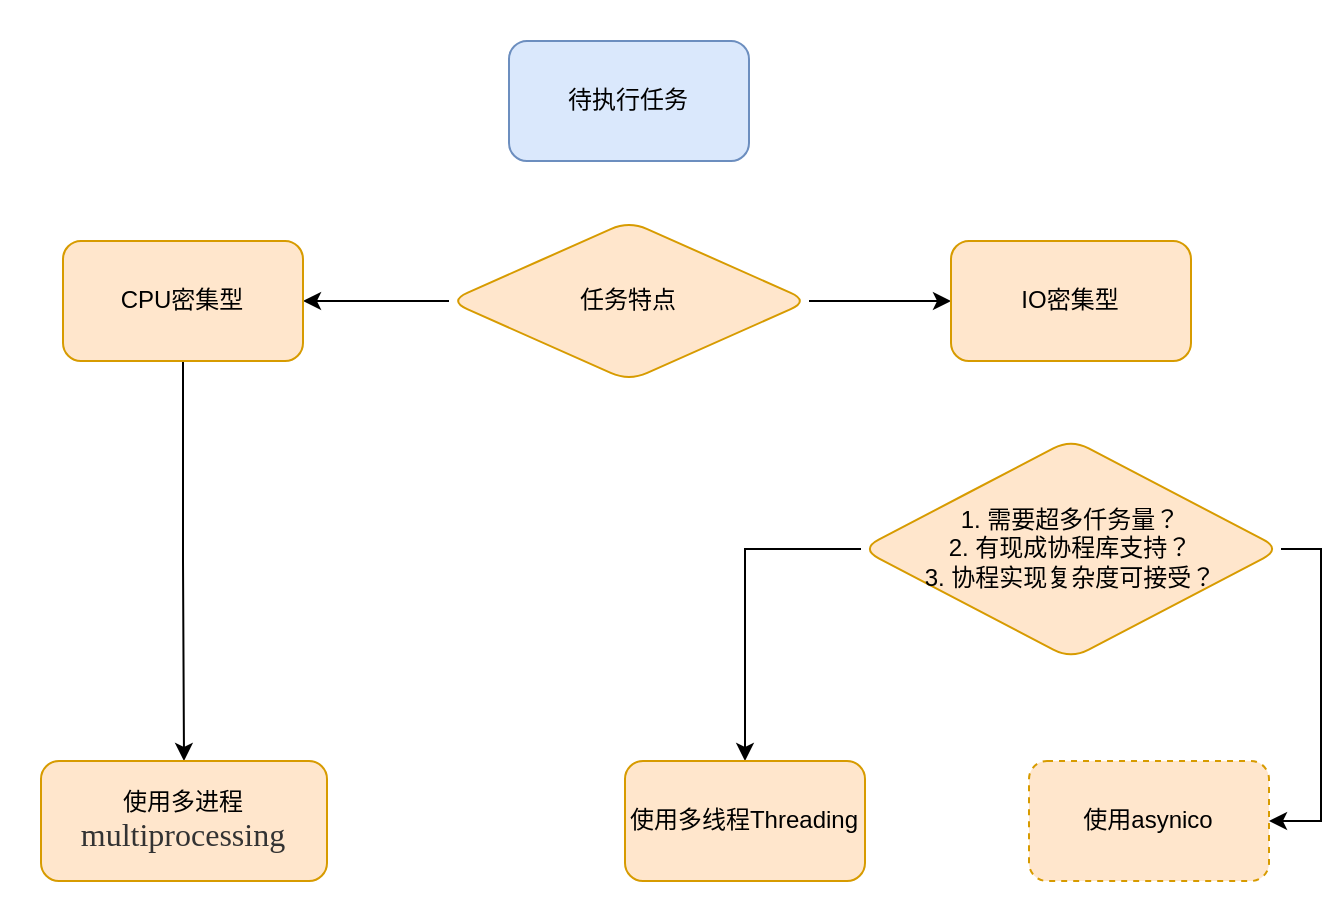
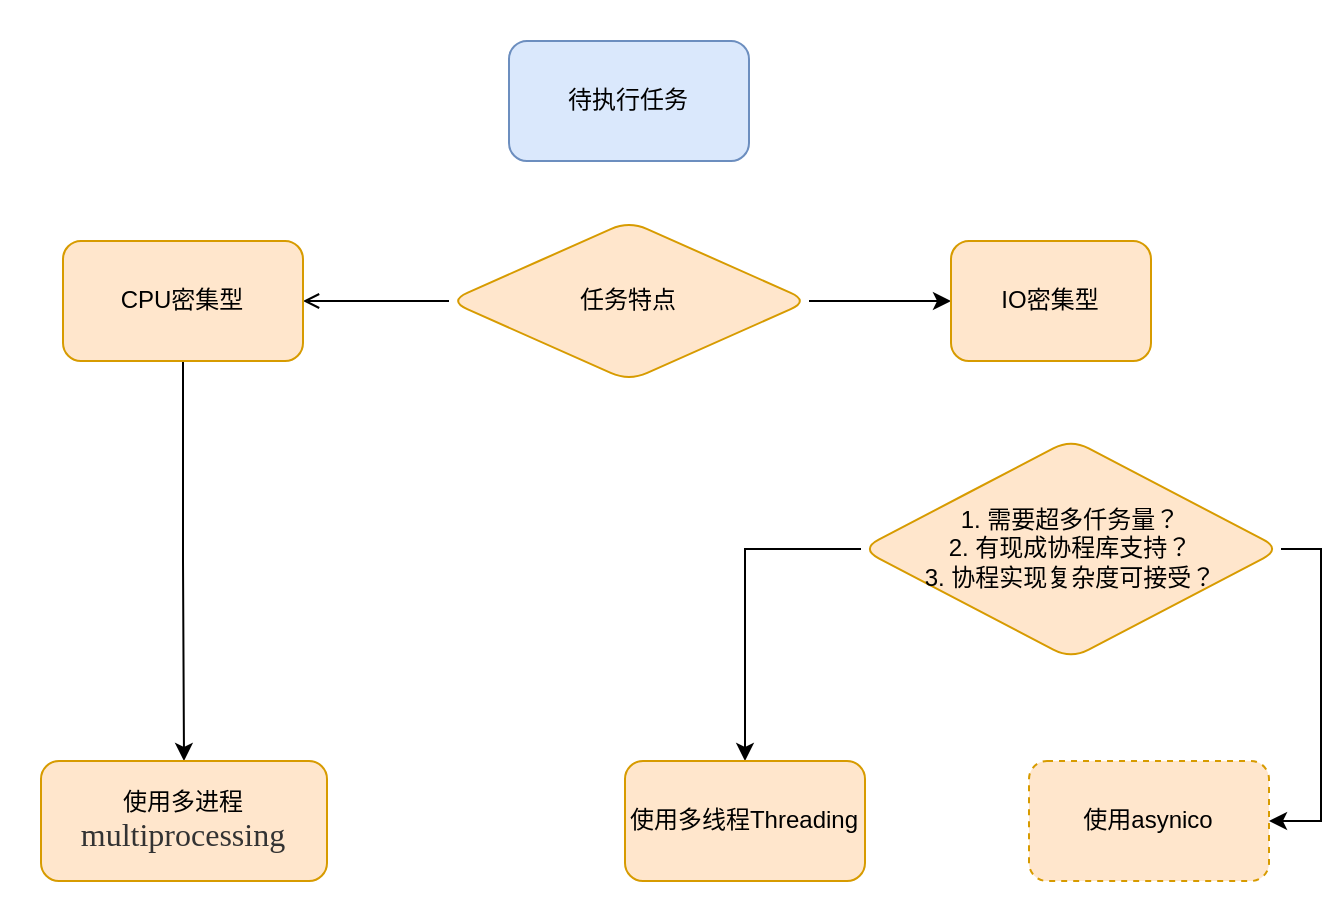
(318, 301) -> (315, 301)
(1071, 301) -> (1051, 301)
